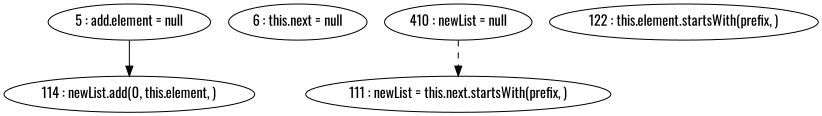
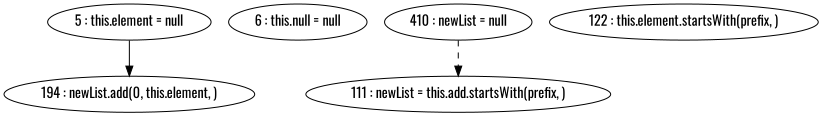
(129, 22) -> (129, 22)
(298, 22) -> (298, 22)
(129, 94) -> (129, 94)
(458, 94) -> (458, 94)
